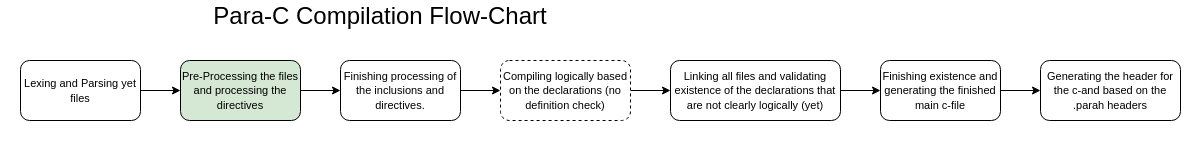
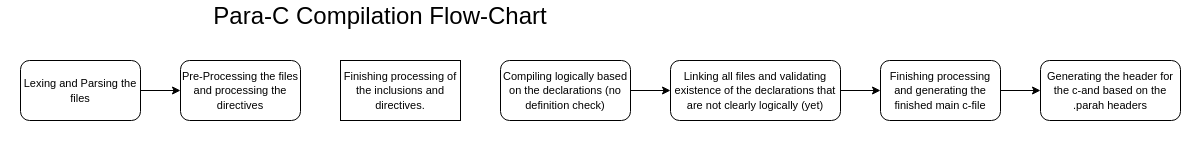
(81, 91) -> (81, 91)
(241, 91) -> (241, 91)
(317, 91) -> none
(401, 91) -> (401, 91)
(477, 91) -> none
(566, 91) -> (566, 91)
(941, 91) -> (941, 91)
